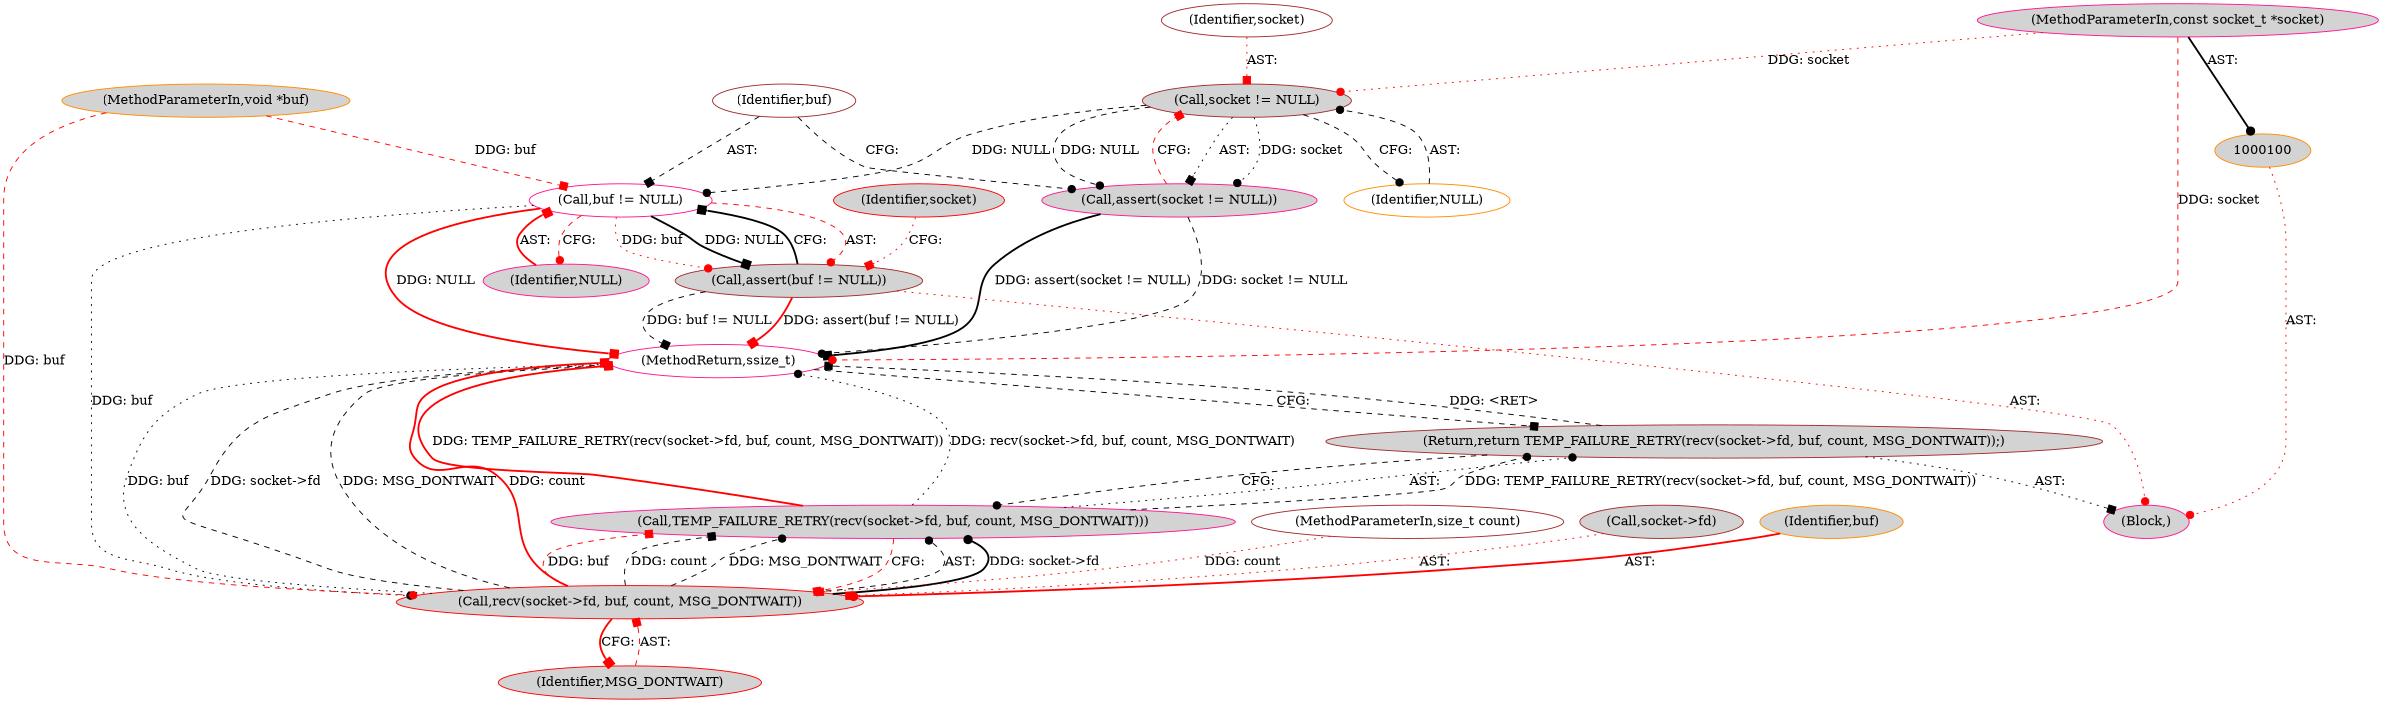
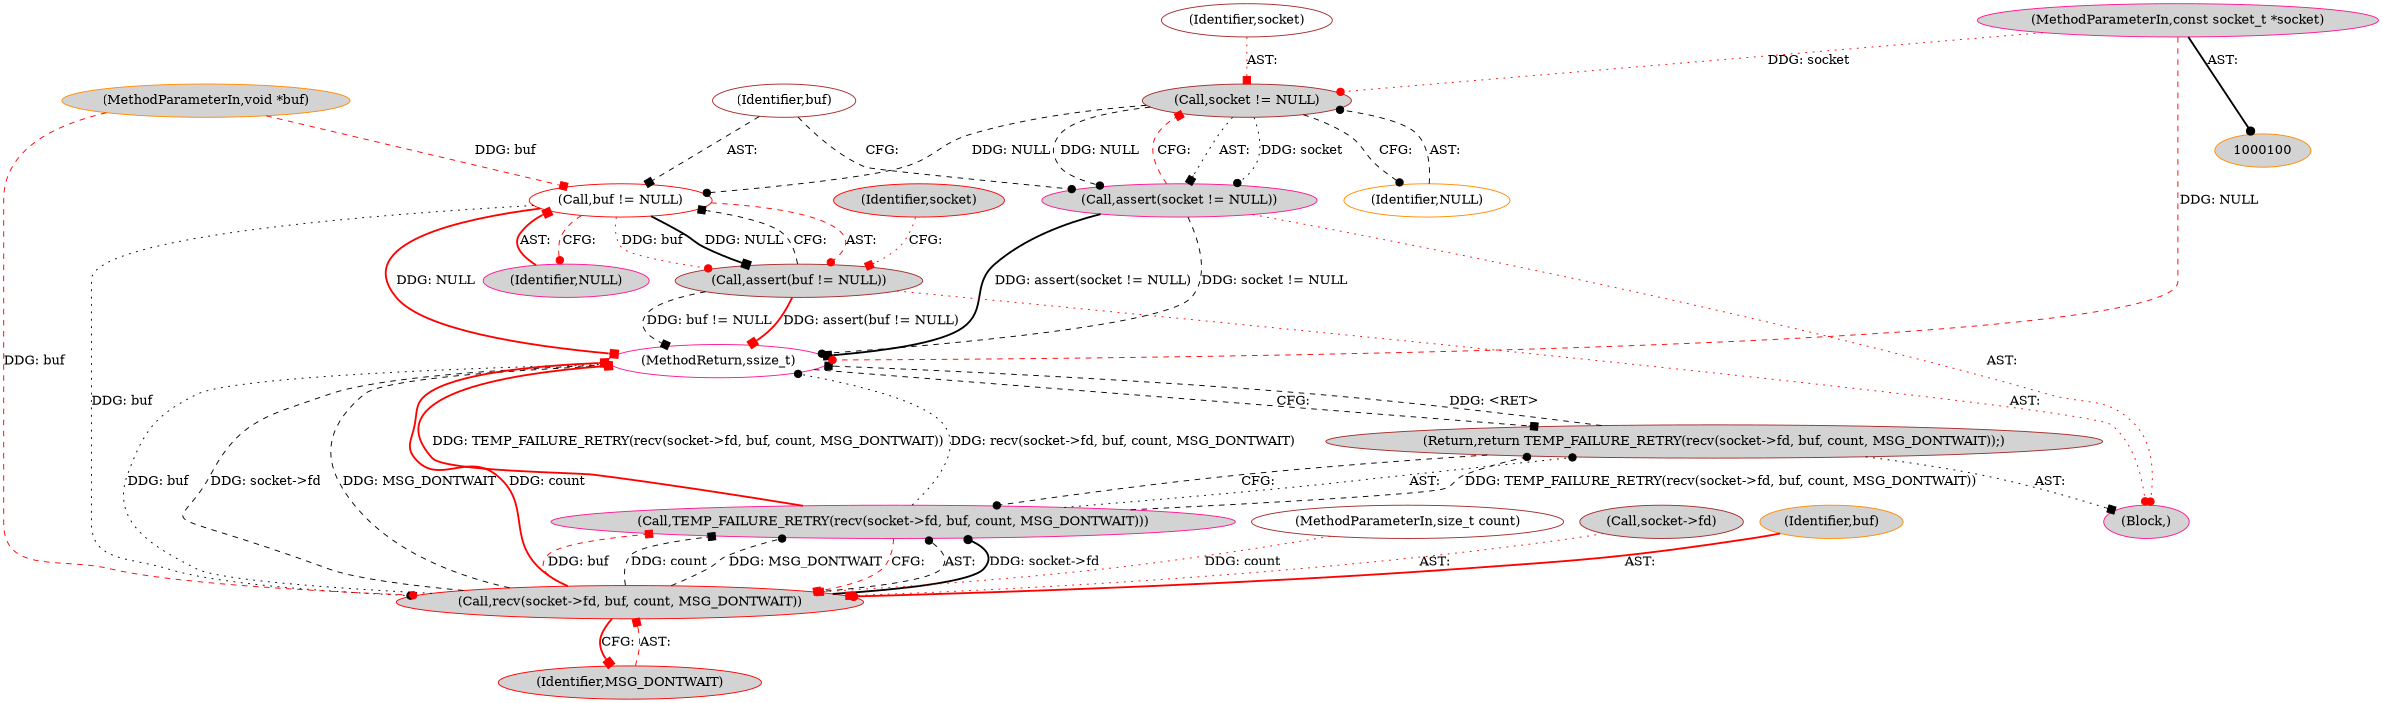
(621, 200) -> (621, 200)
(2219, 200) -> (2219, 200)
(763, 223) -> (763, 223)
(2286, 367) -> (1736, 315)
